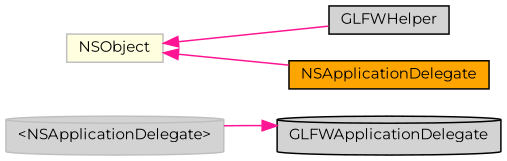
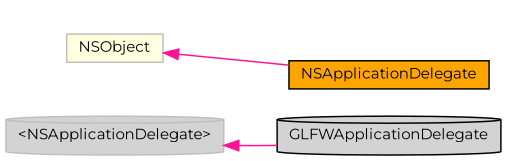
(389, 20) -> none
(243, 126) -> (258, 146)
